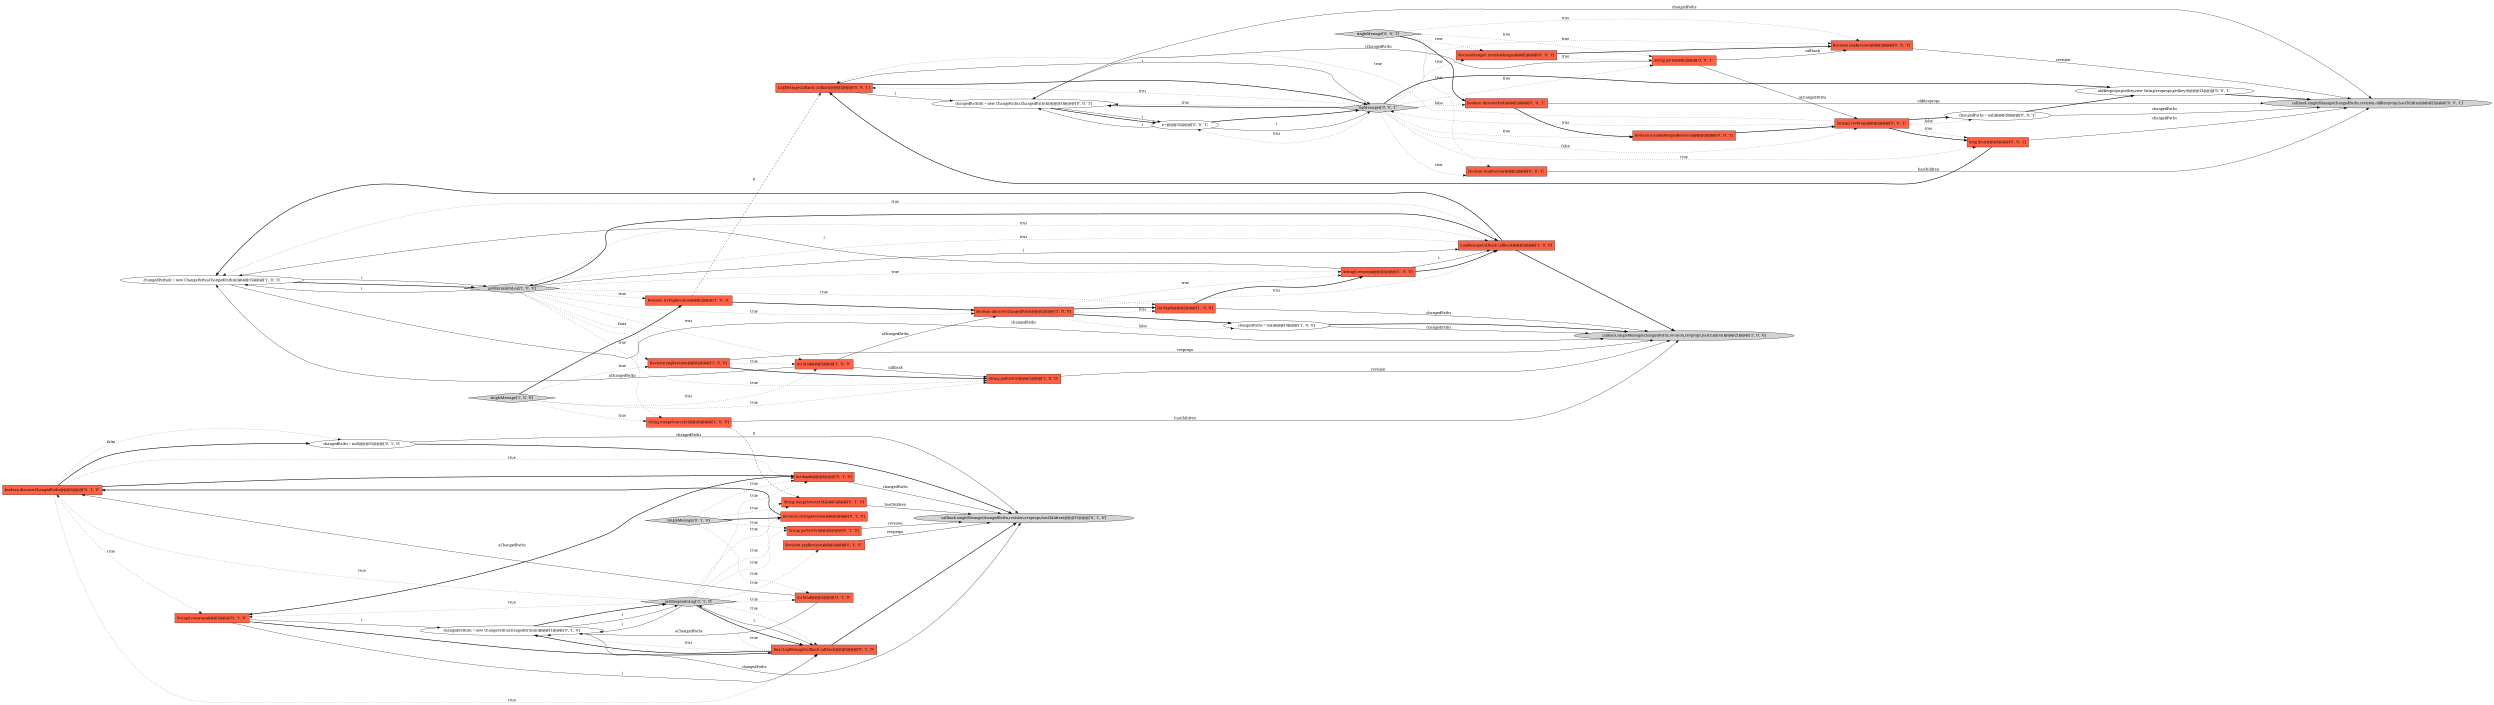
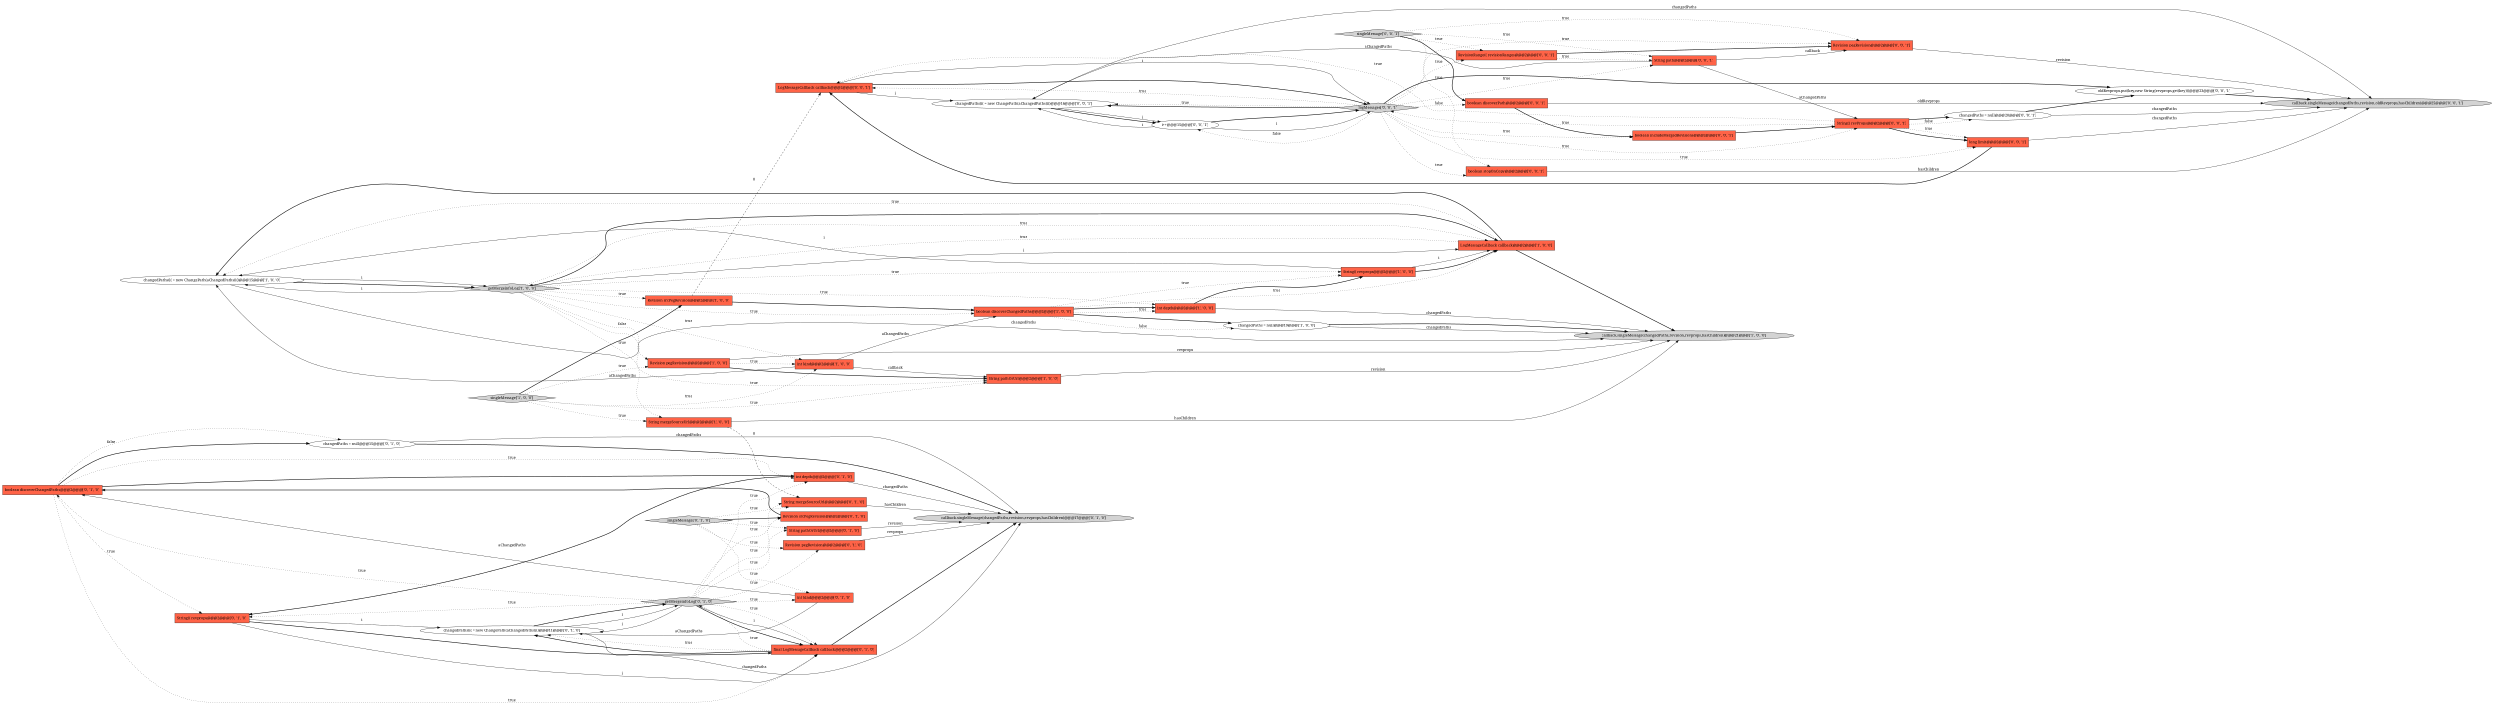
(1277, 134) -> (1277, 134)
(1566, 146) -> (1566, 146)
(741, 493) -> (734, 542)
